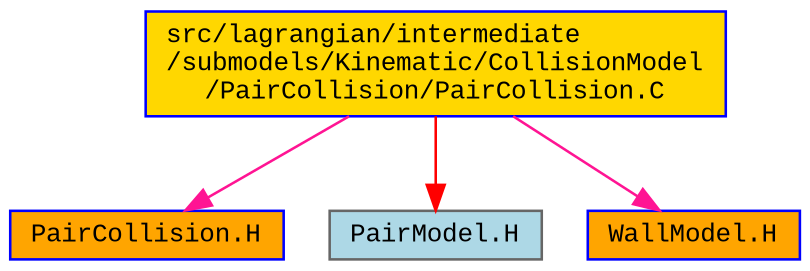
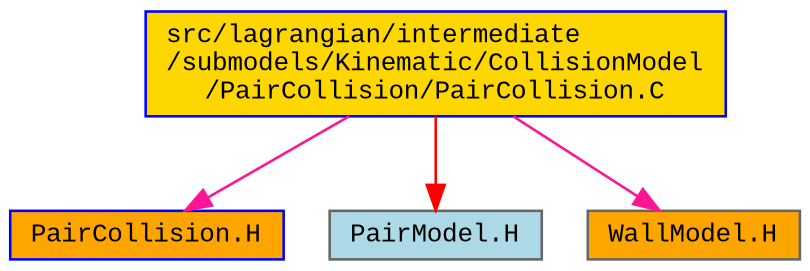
(694, 235) -> (694, 235)
